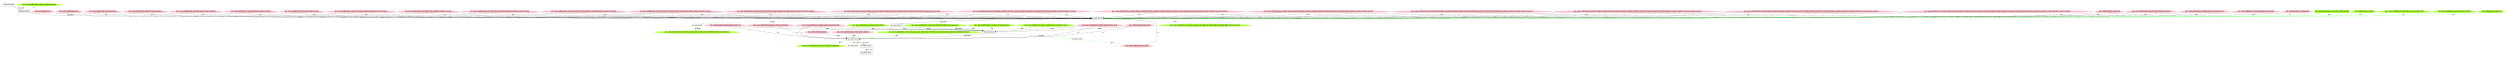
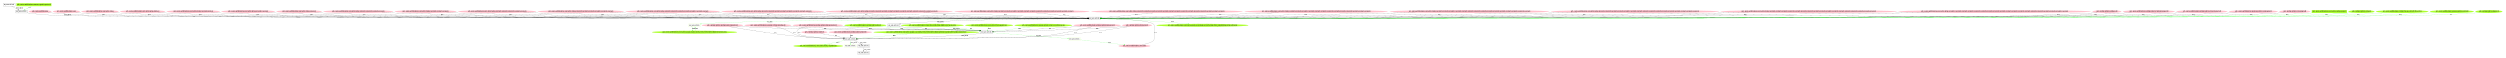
(39, 5) -> (34, 5)
